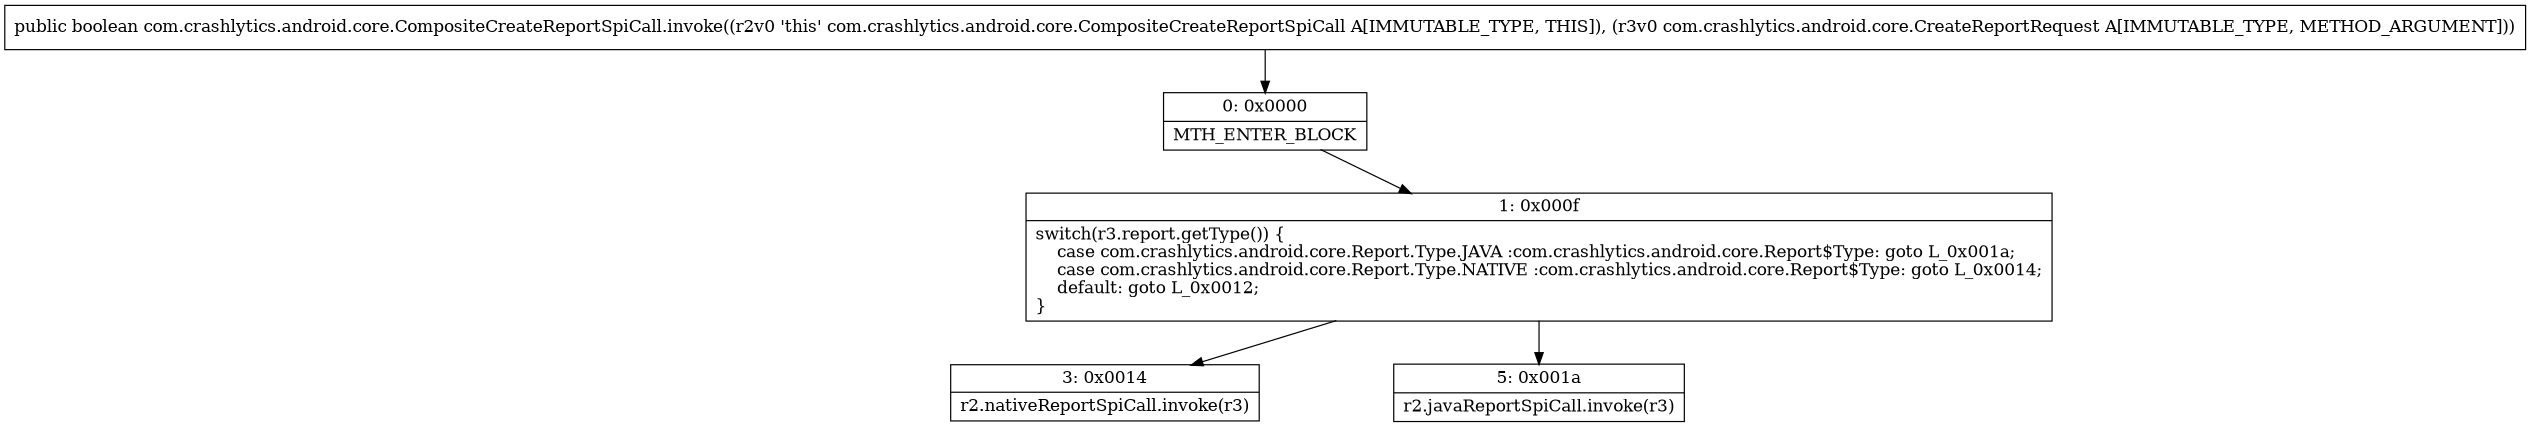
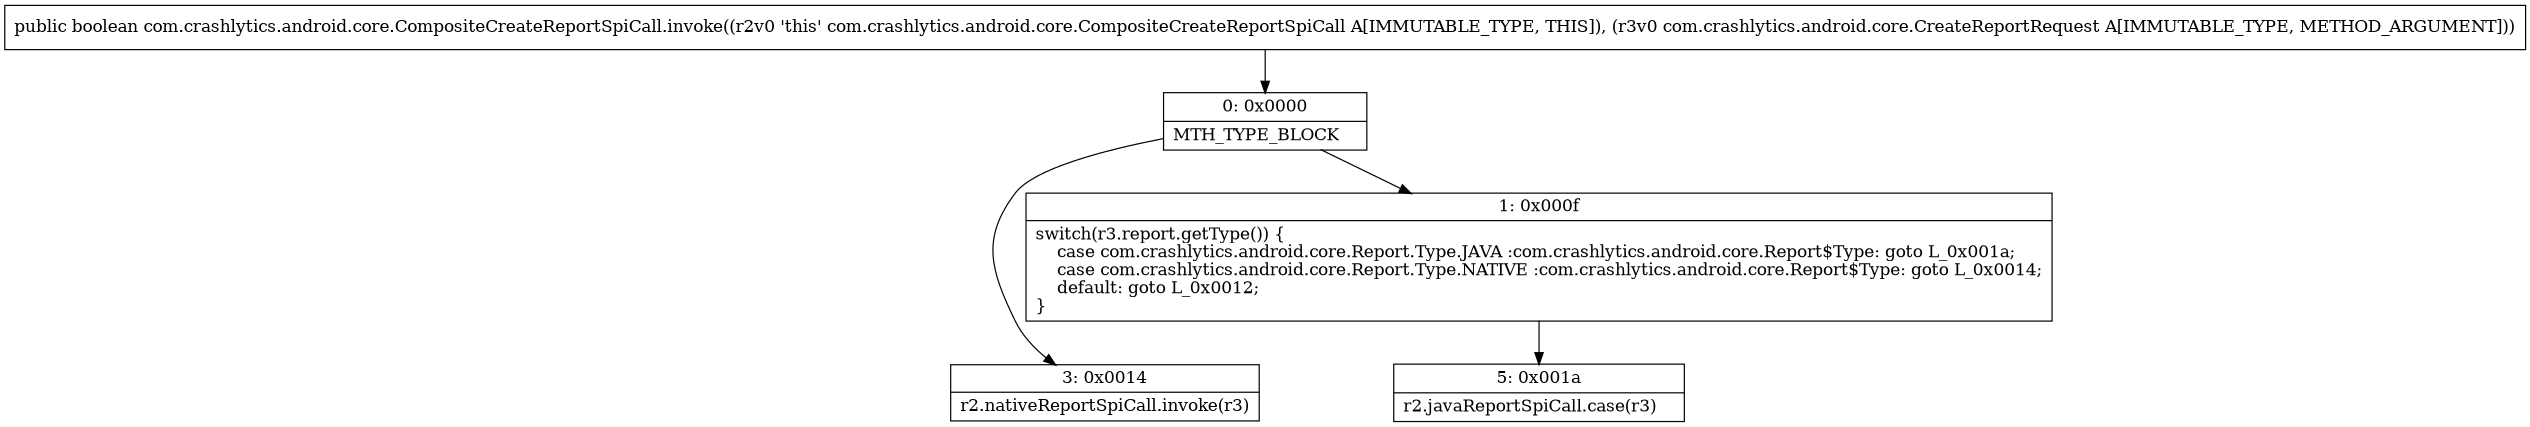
(1265, 135) -> (1256, 135)
(1269, 341) -> (1008, 204)
(1539, 407) -> (1530, 407)
